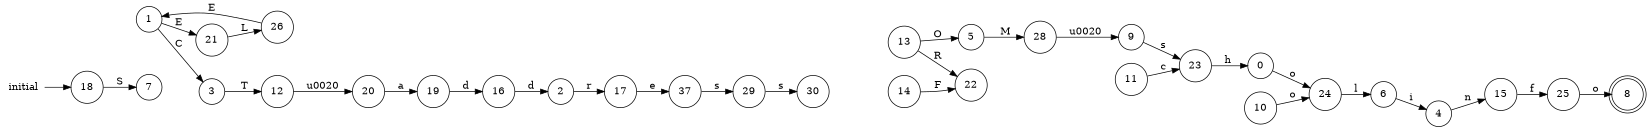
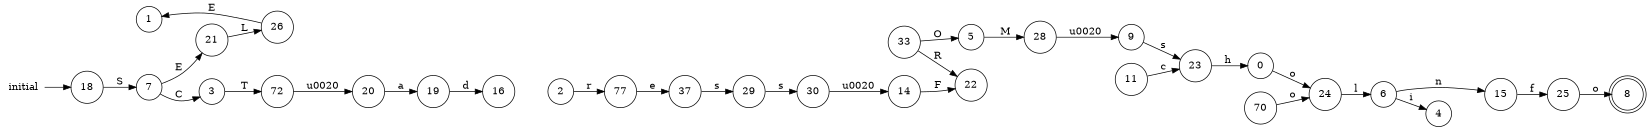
(176, 28) -> (181, 74)
(904, 42) -> (904, 42)
(178, 53) -> (176, 100)
(277, 92) -> (277, 92)
(528, 92) -> none
(620, 92) -> (620, 92)
none -> (855, 92)
(1465, 106) -> (1437, 88)
(1261, 108) -> (1261, 108)
